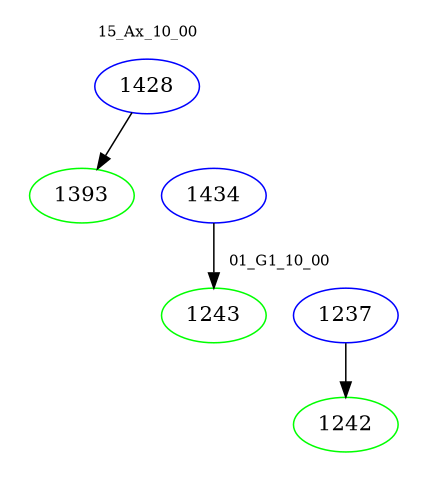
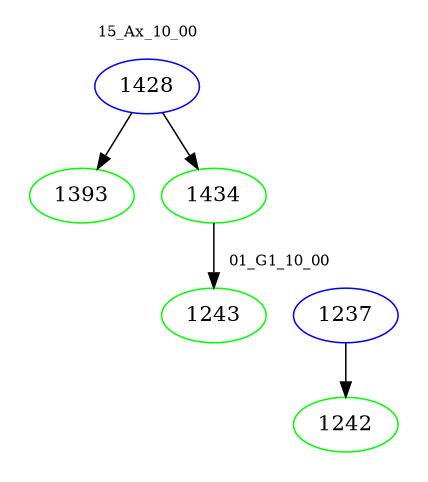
none -> (176, 134)
(214, 196) -> (214, 196)
